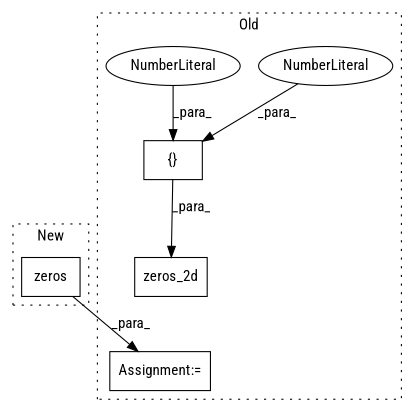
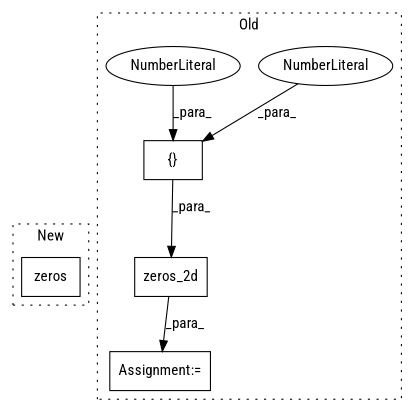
(104, 323) -> (166, 319)
